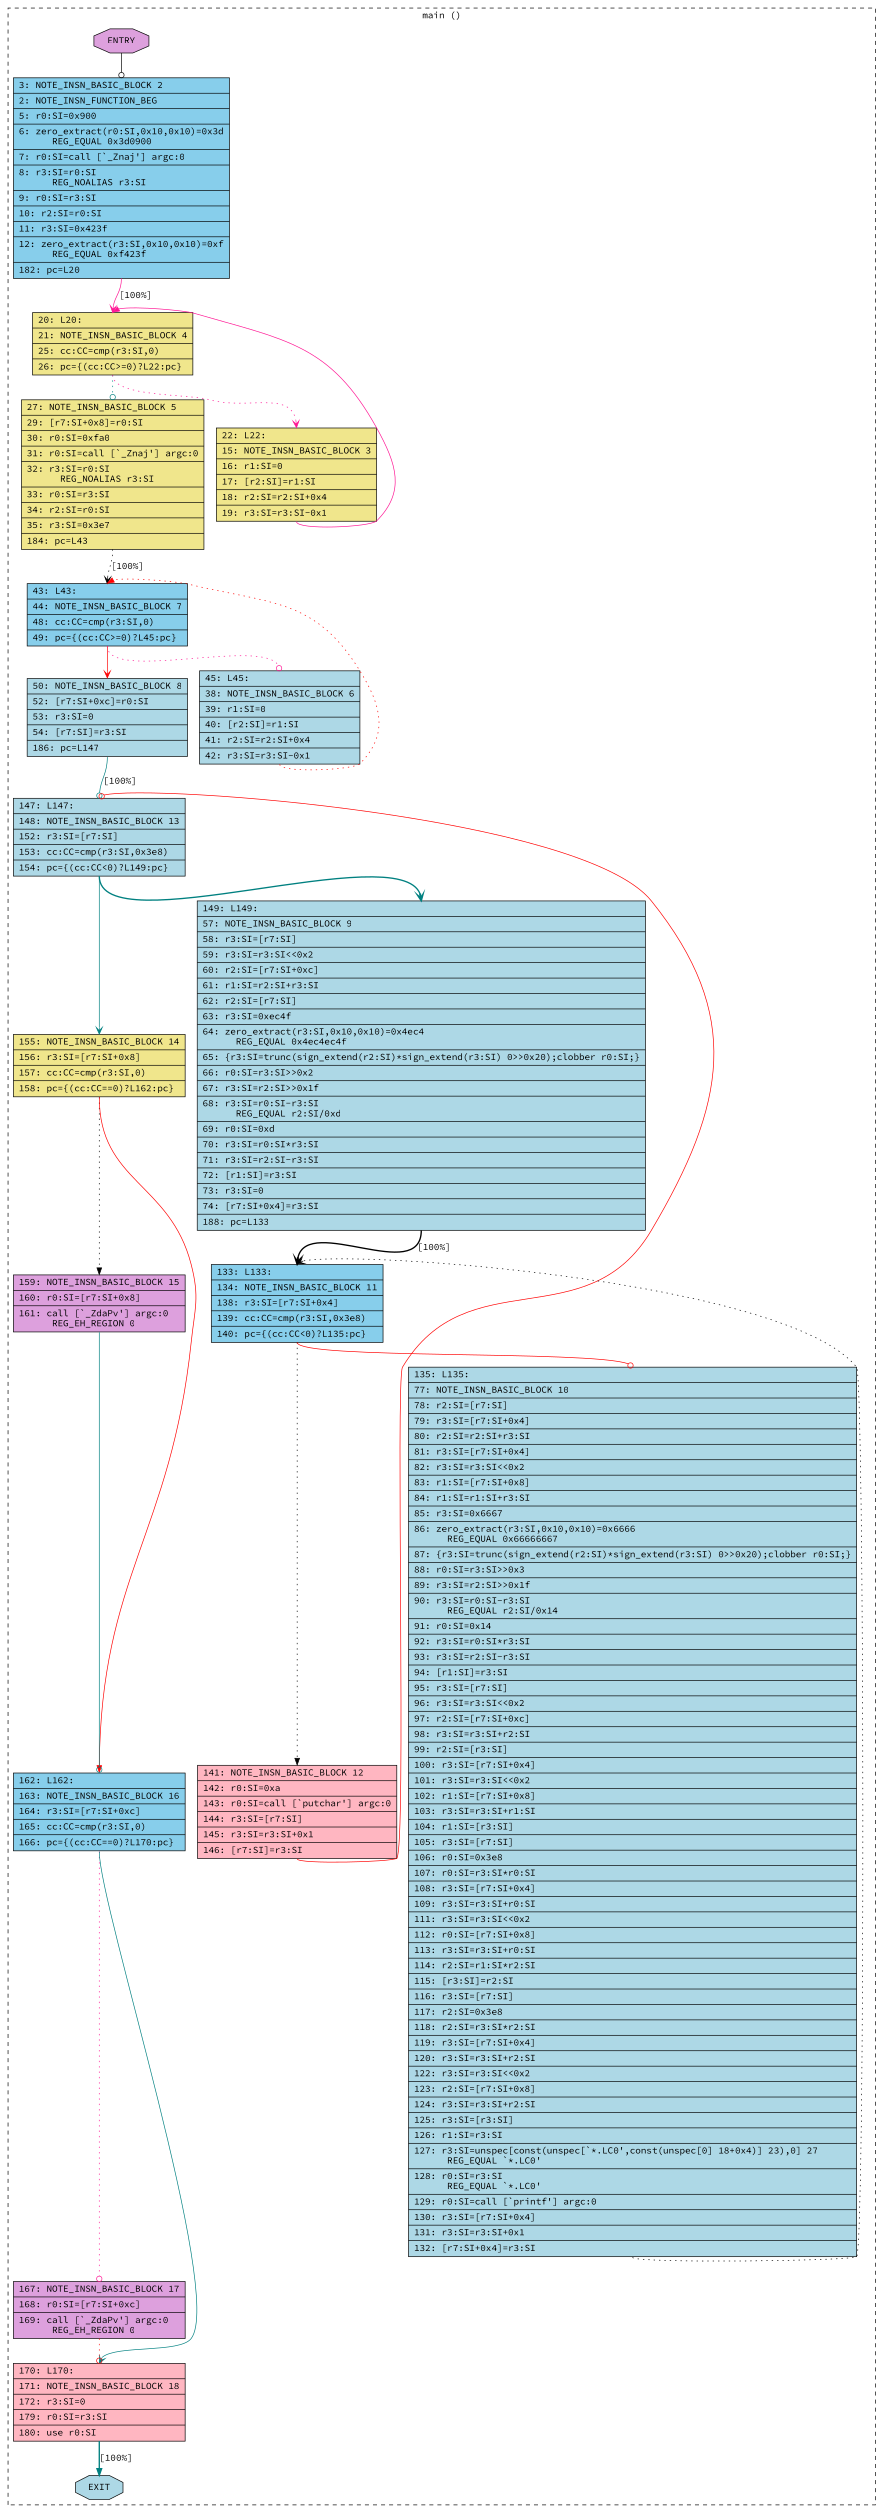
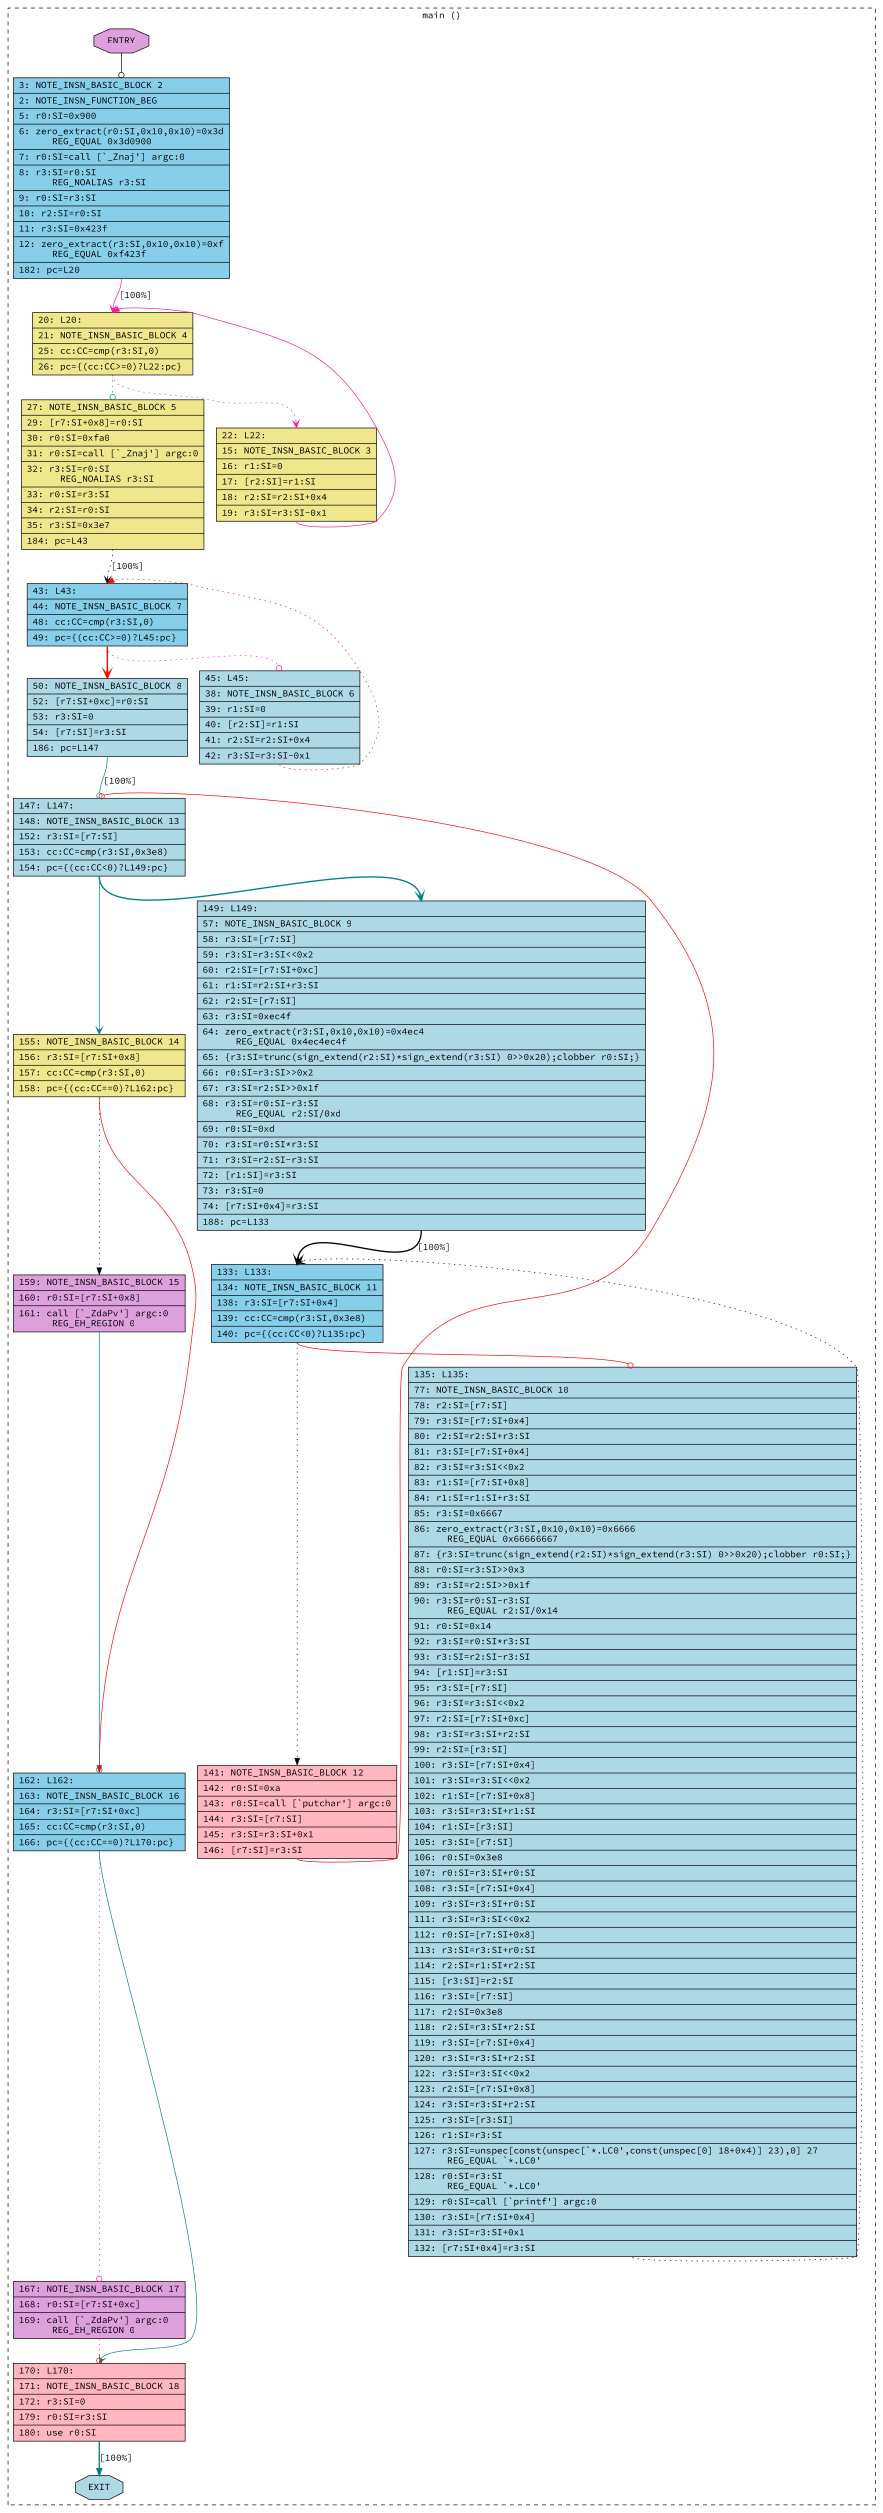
(107, 659) -> (107, 659)
